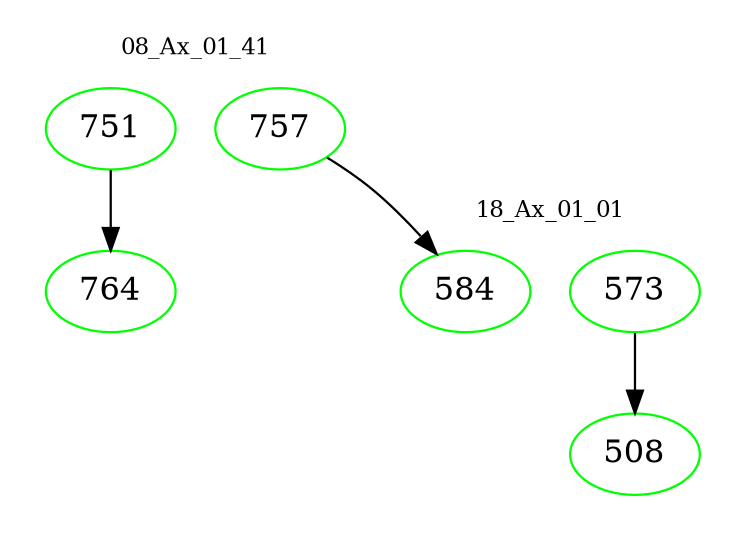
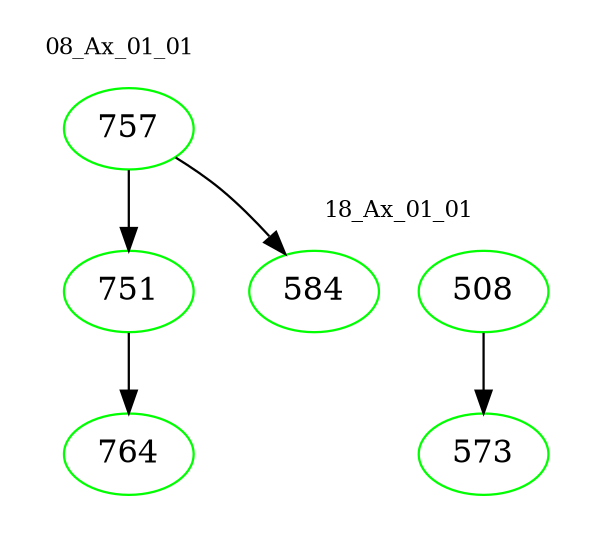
(195, 49) -> (120, 49)
none -> (129, 199)
(635, 362) -> (484, 362)
